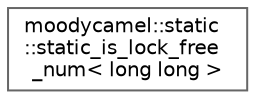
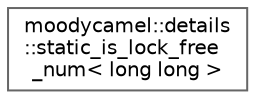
(128, 49) -> (128, 49)
